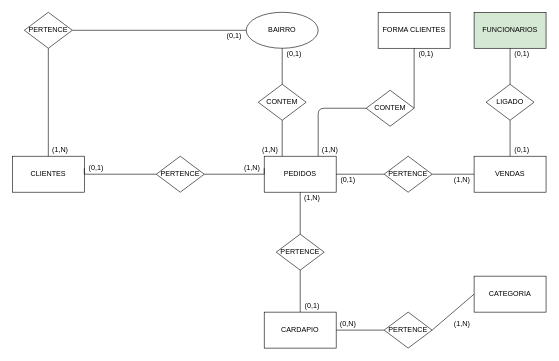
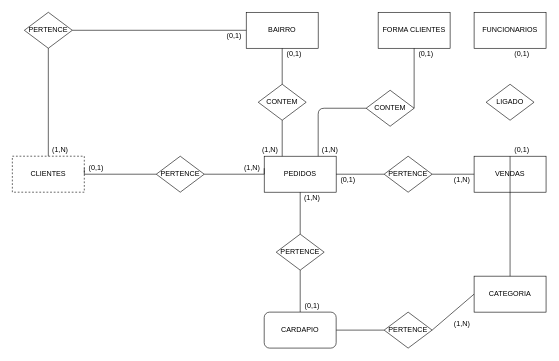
(282, 30) -> (282, 30)
(510, 30) -> (510, 30)
(510, 66) -> none
(510, 138) -> (510, 216)
(48, 174) -> (48, 174)
(348, 324) -> none
(300, 330) -> (300, 330)
